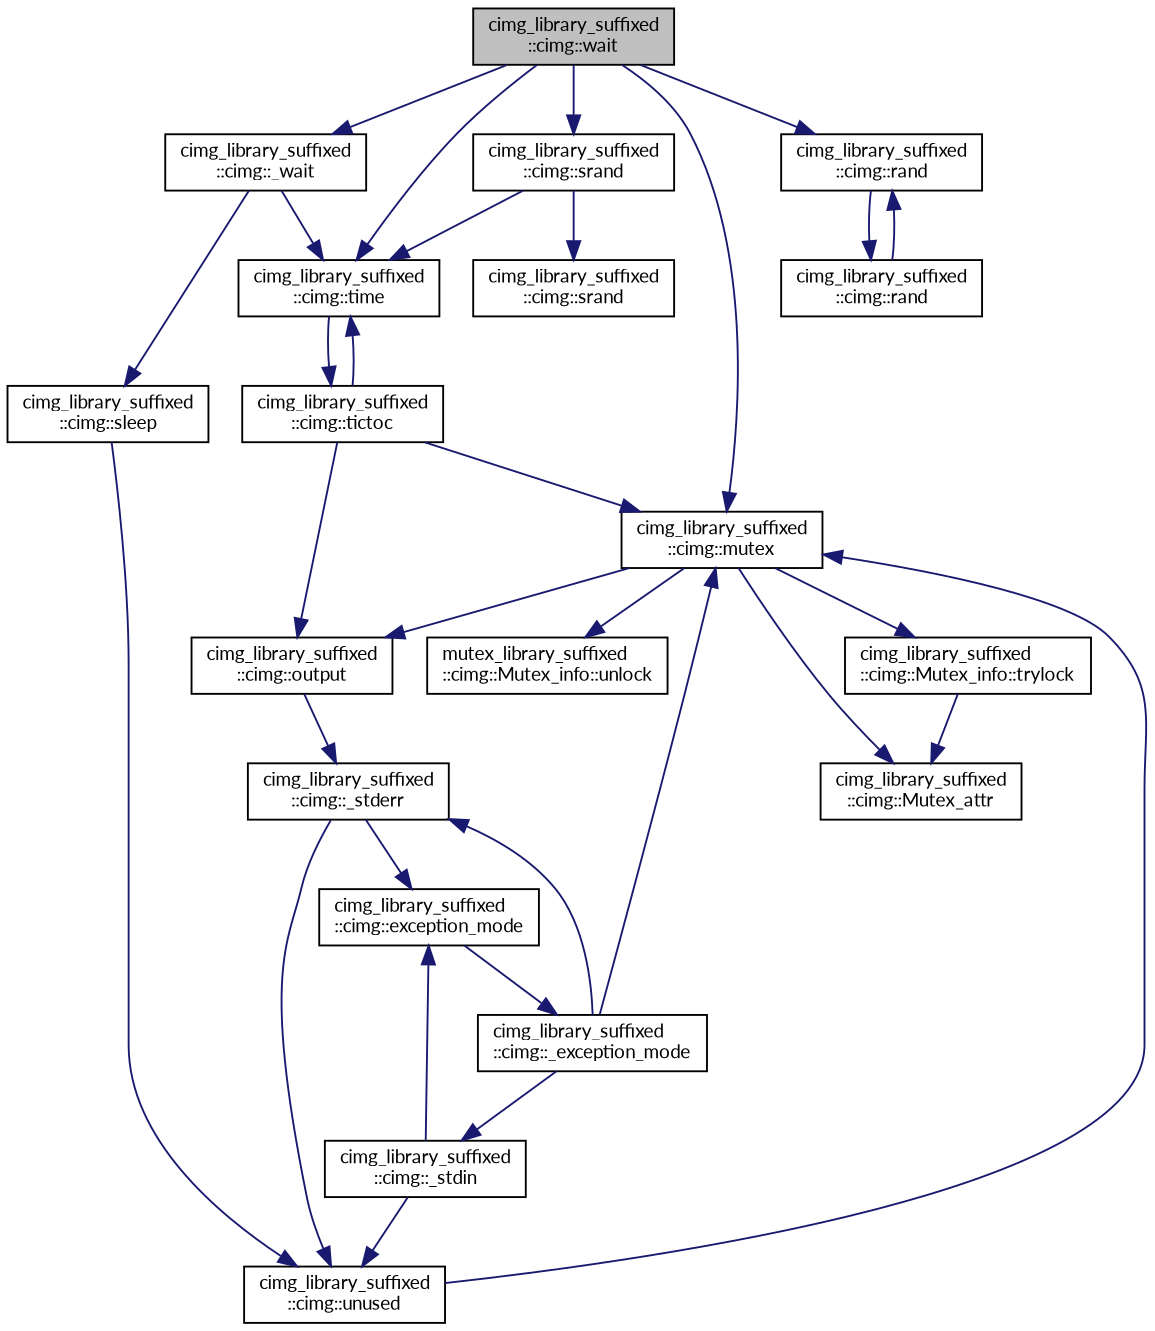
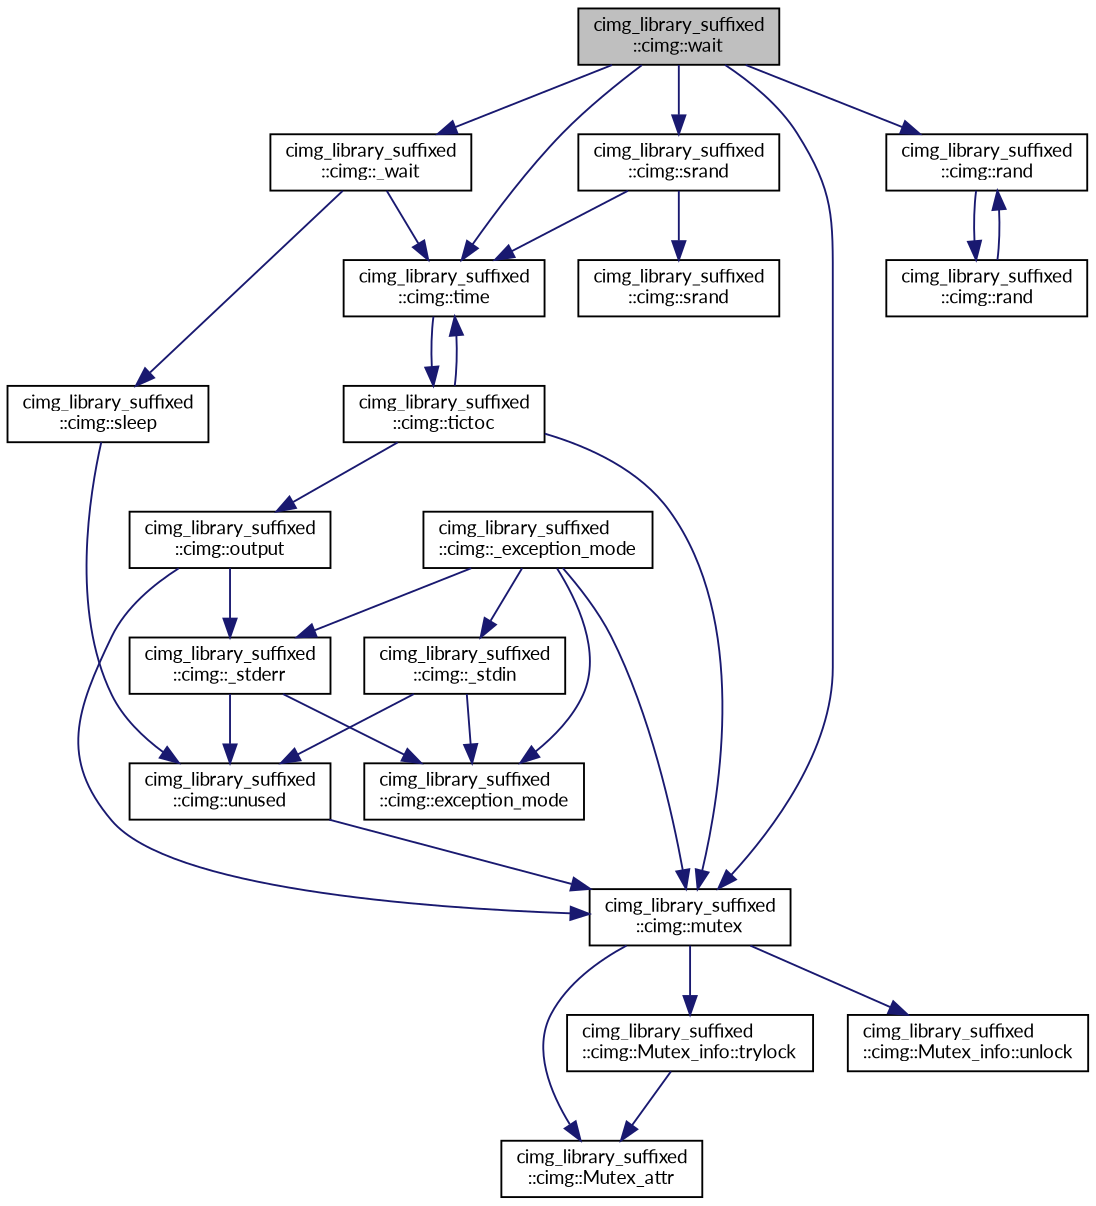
(516, 600) -> (189, 864)
(547, 666) -> (968, 1043)
(503, 974) -> (589, 666)
